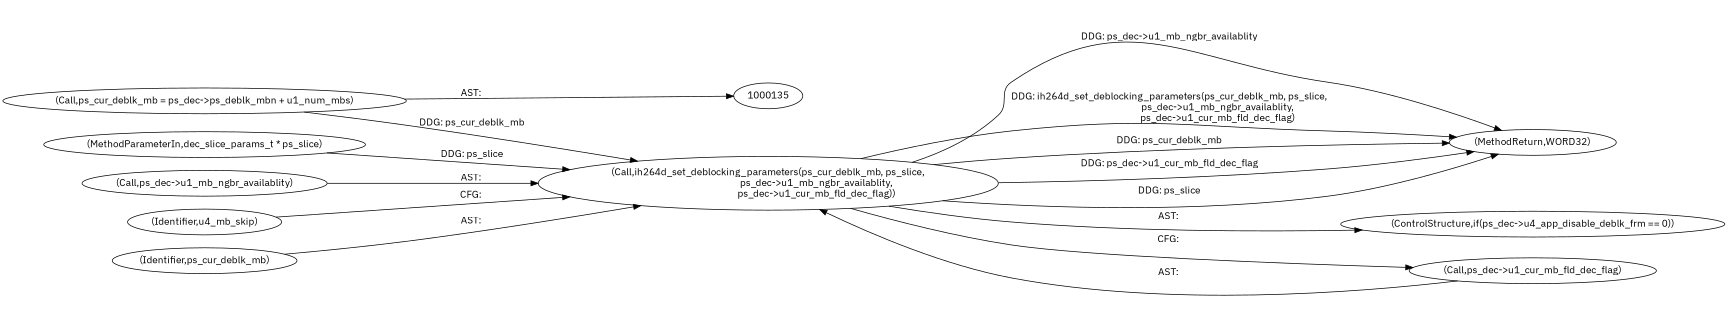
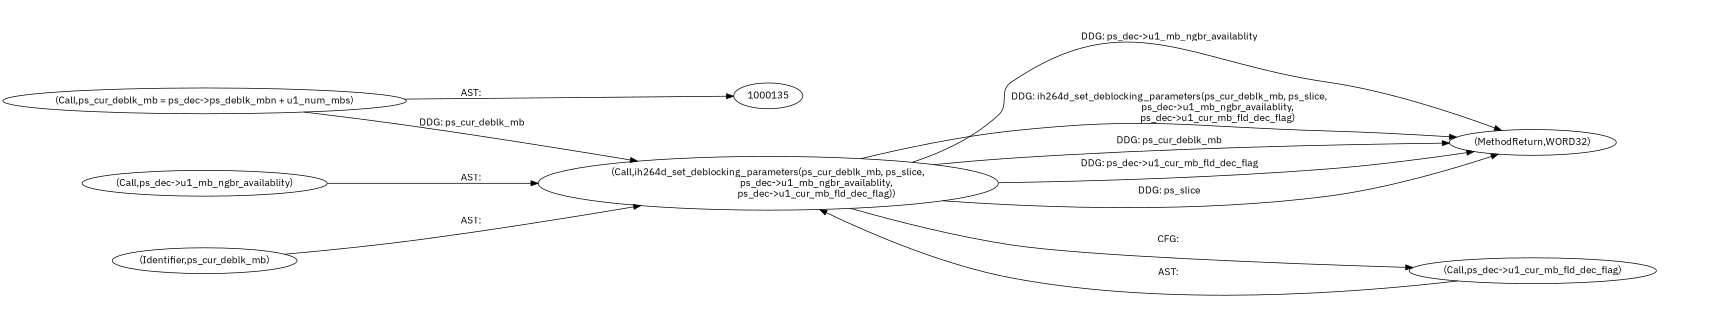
(205, 145) -> none
(205, 222) -> none
(1533, 224) -> none
